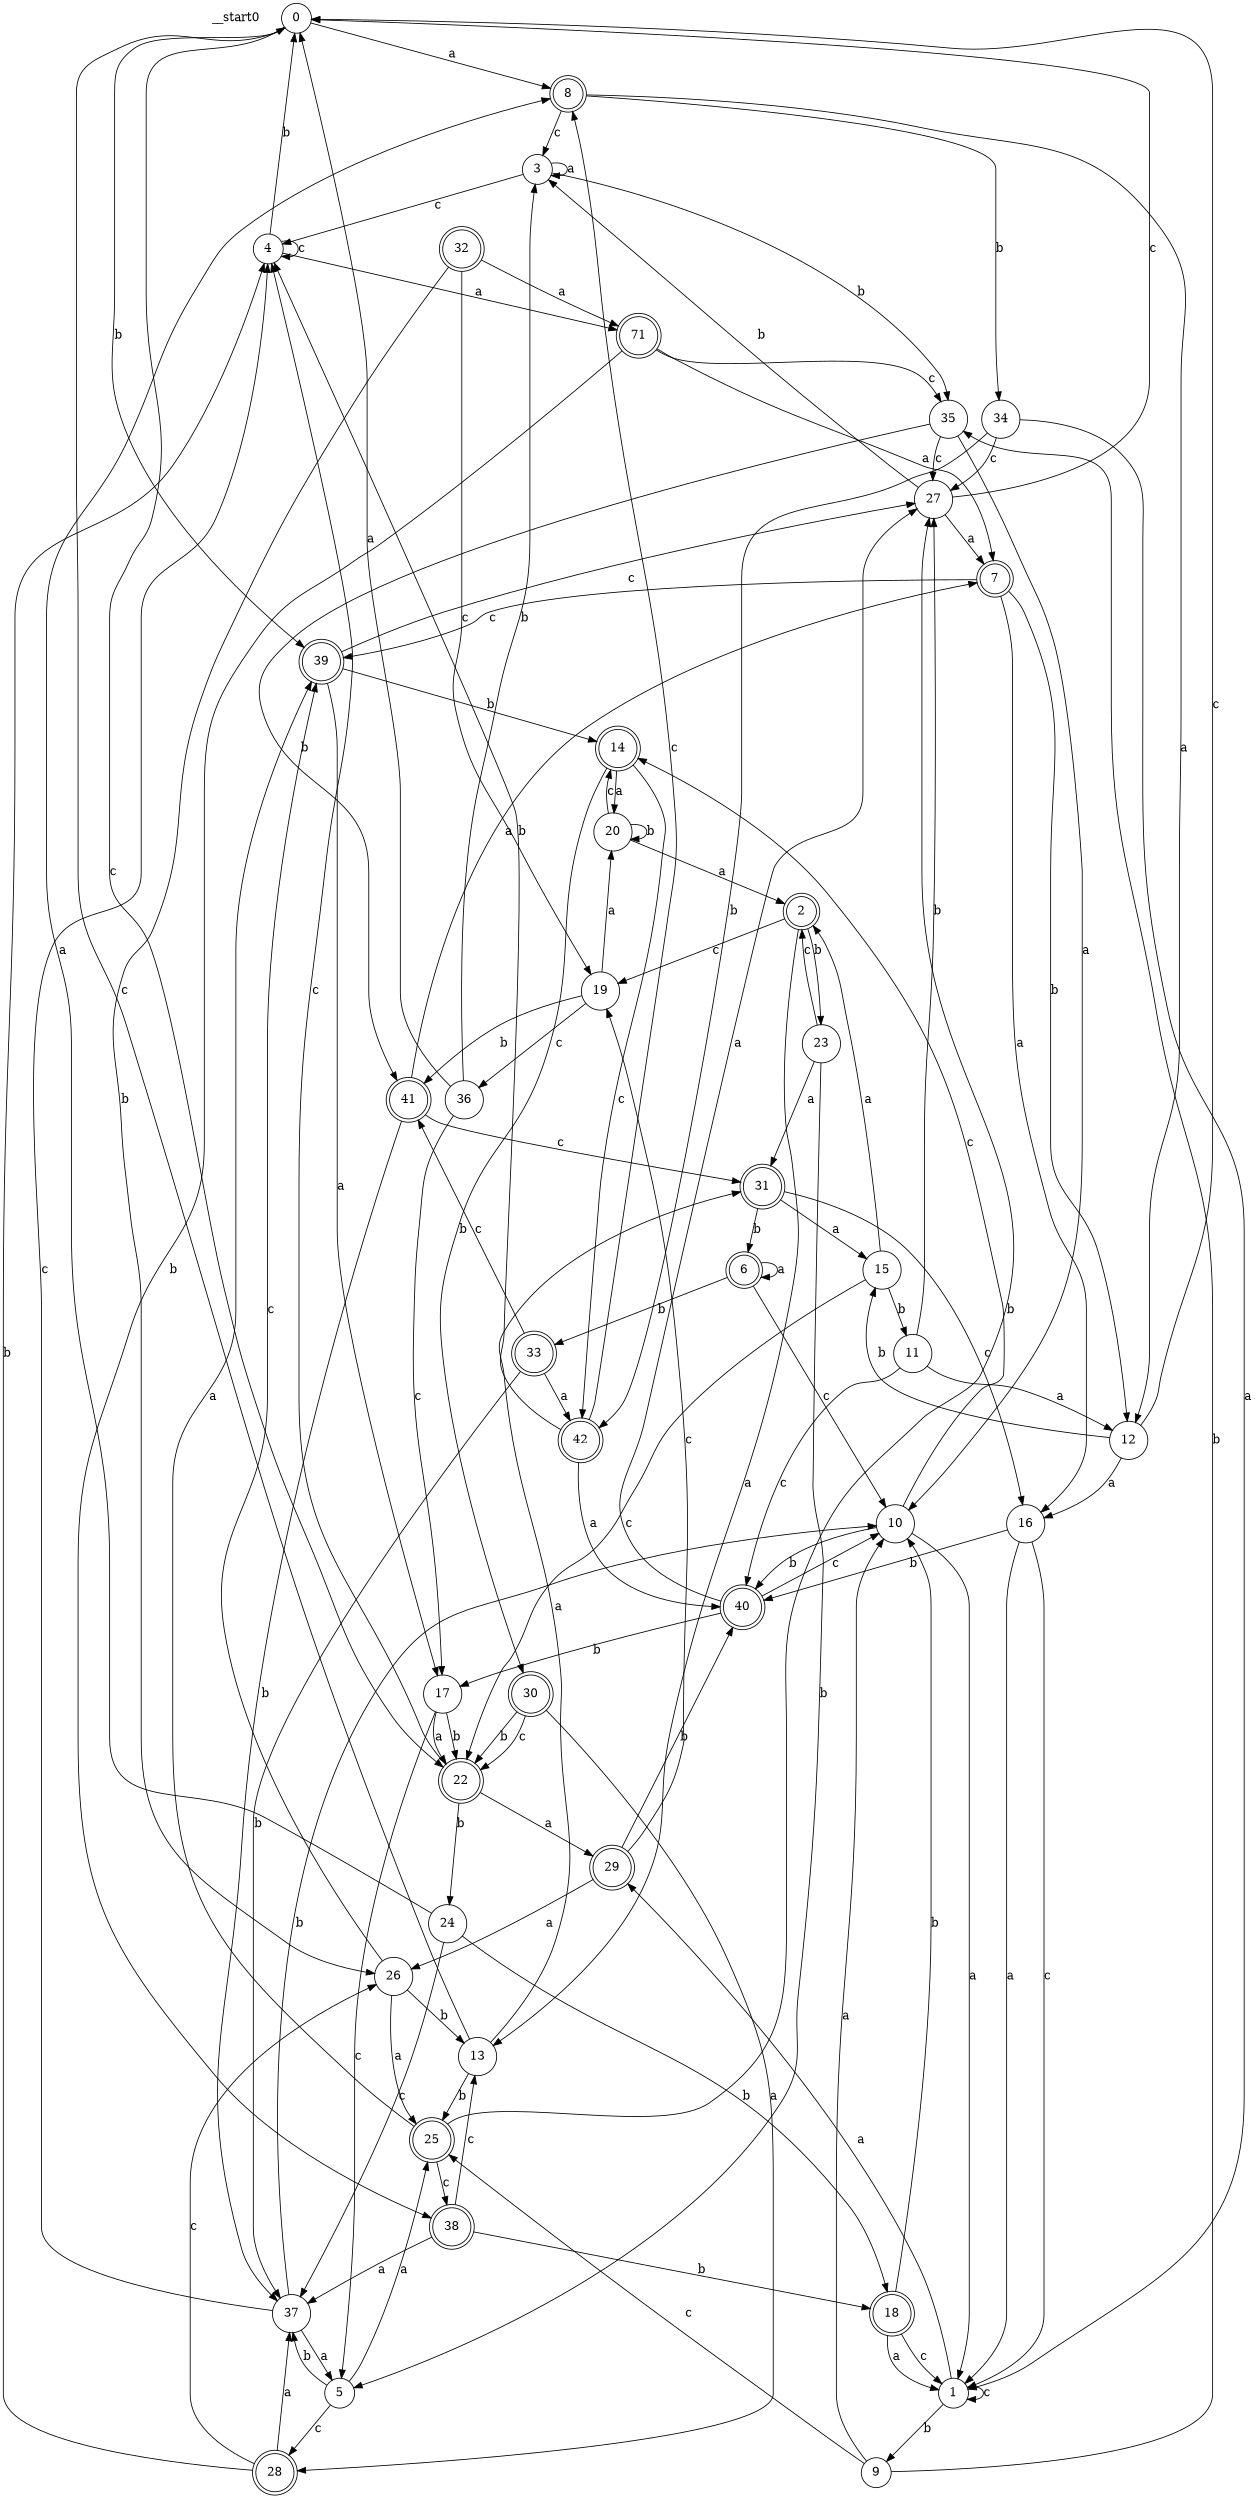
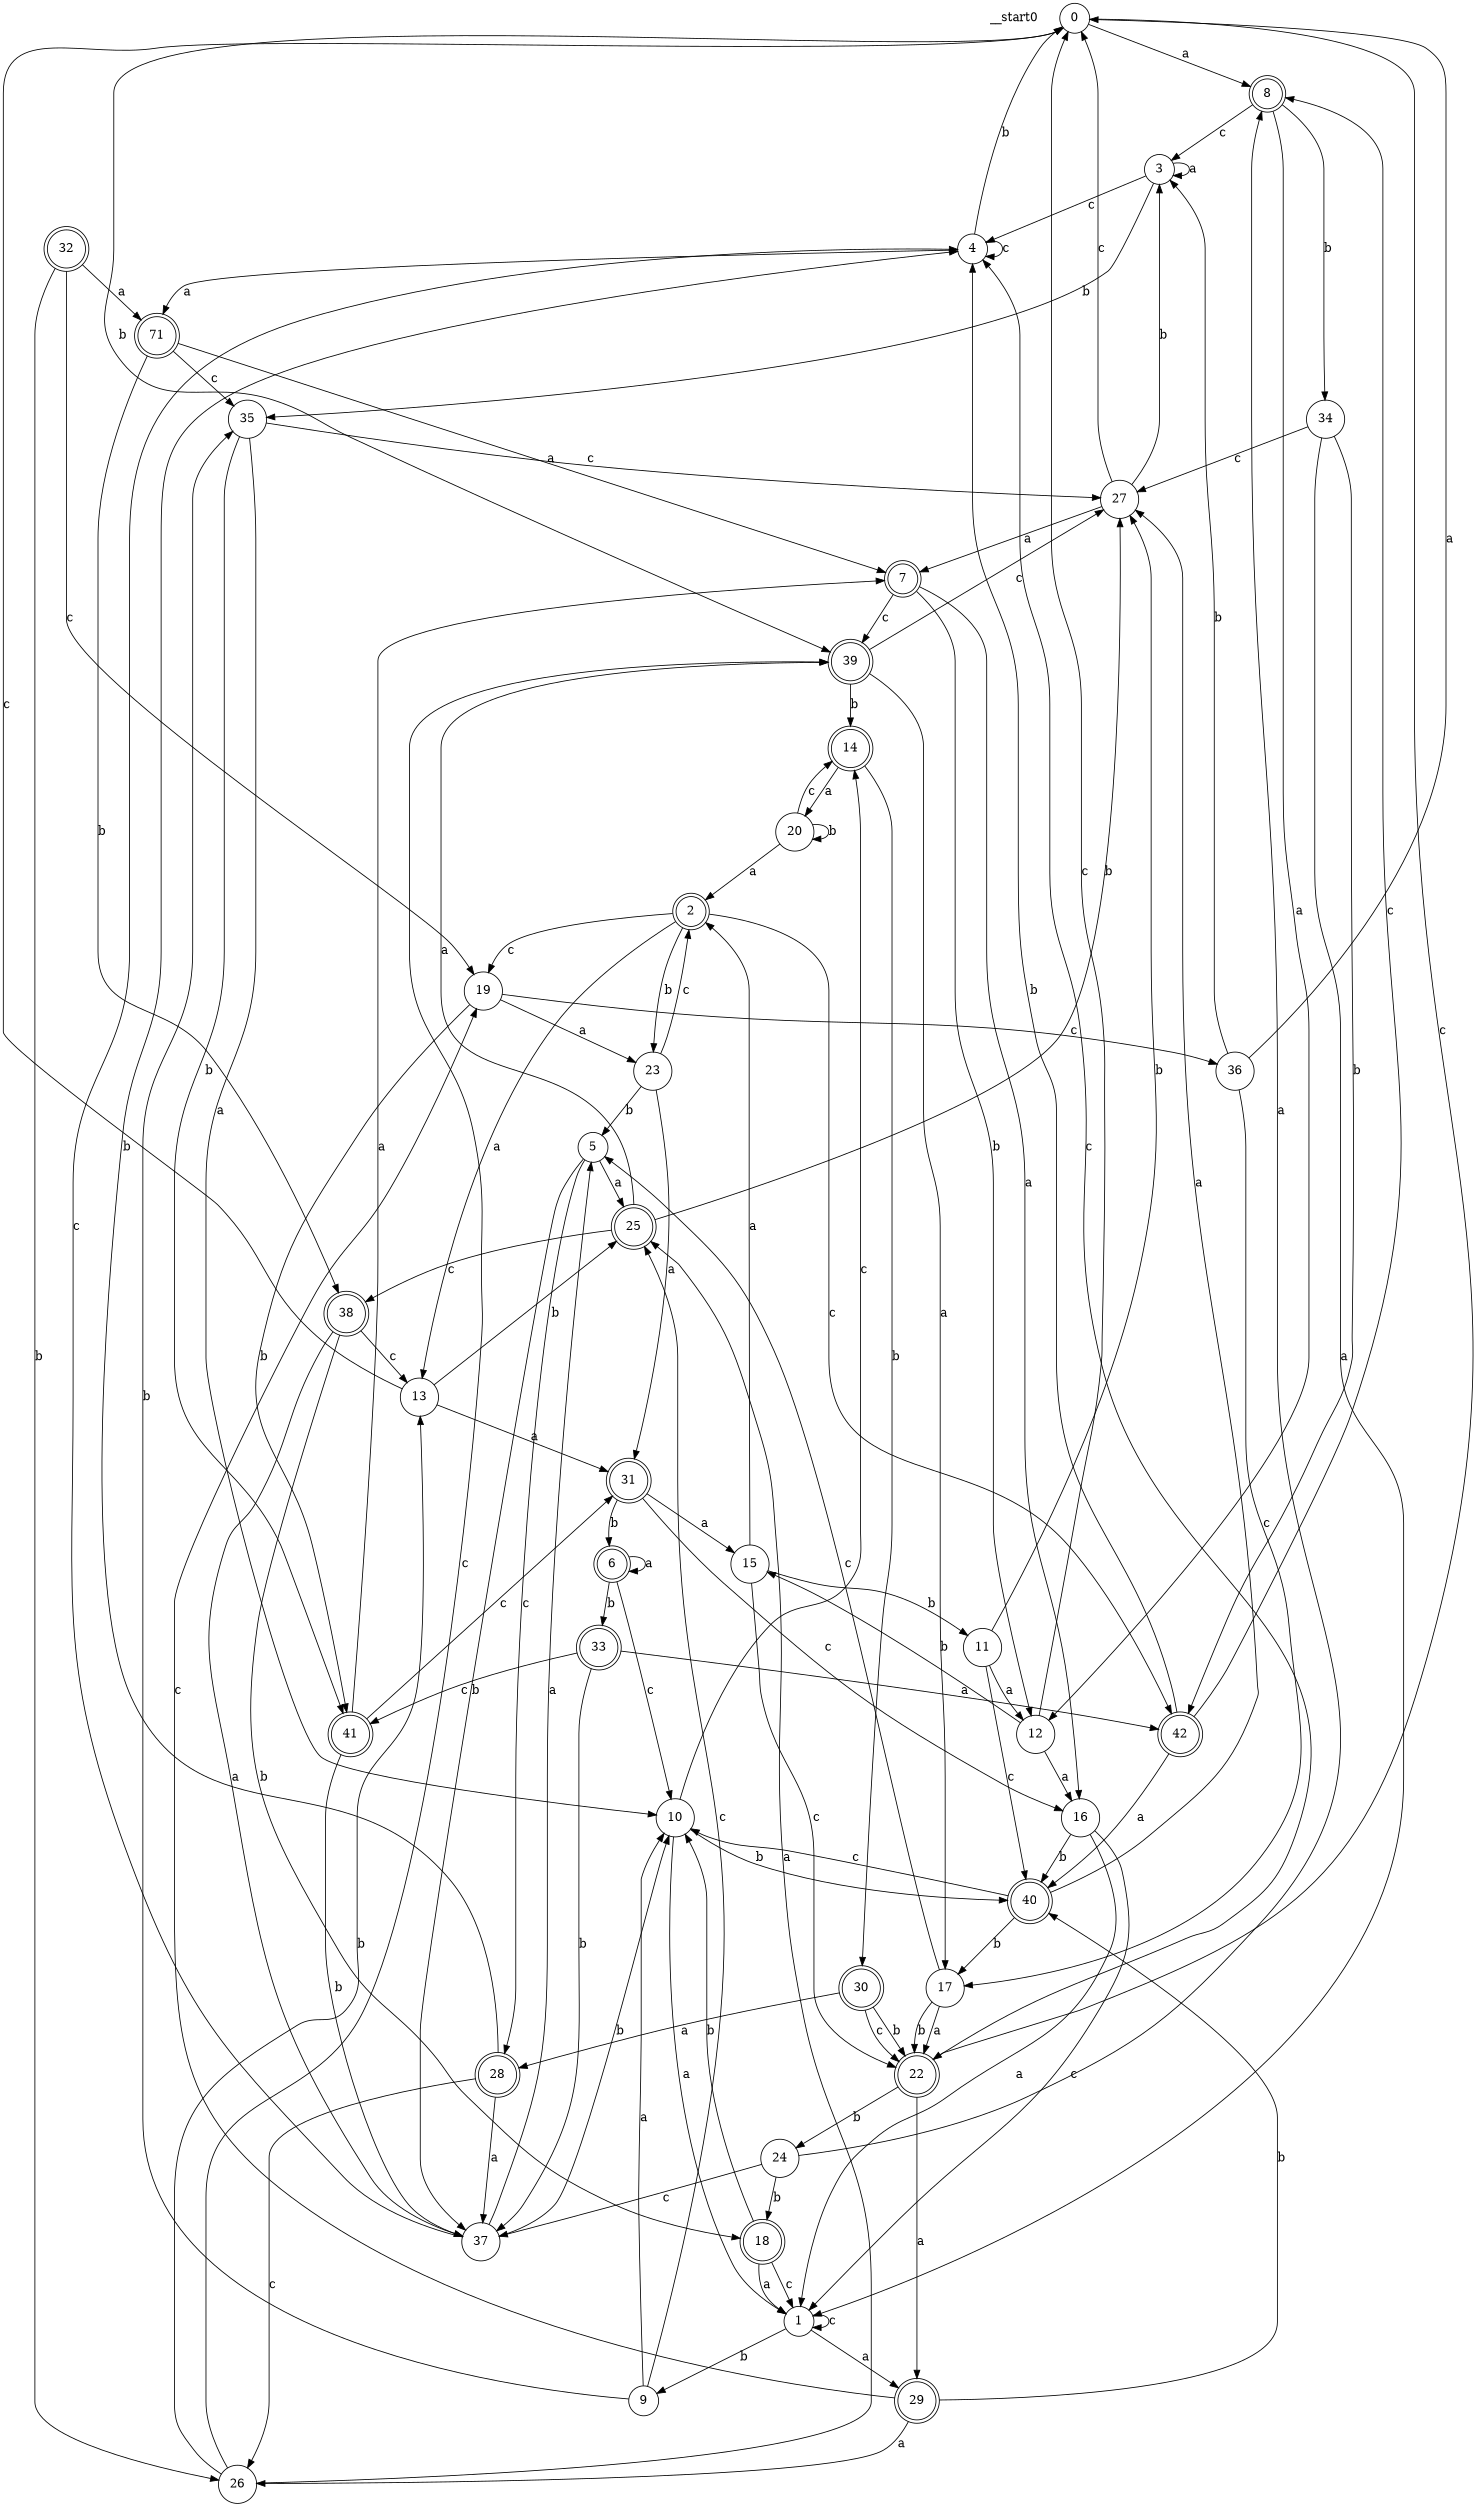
(606, 916) -> (564, 1029)
(618, 1081) -> (829, 1354)
